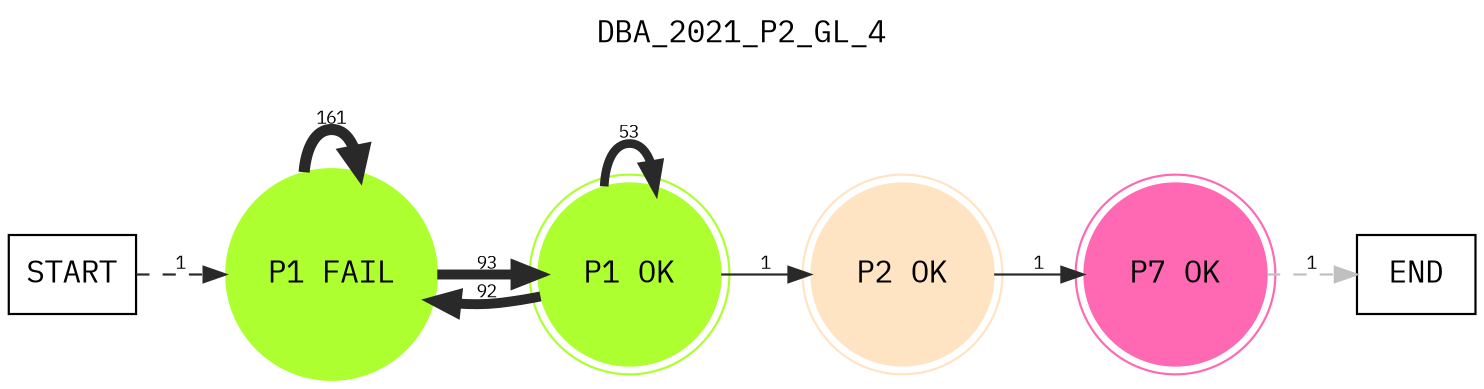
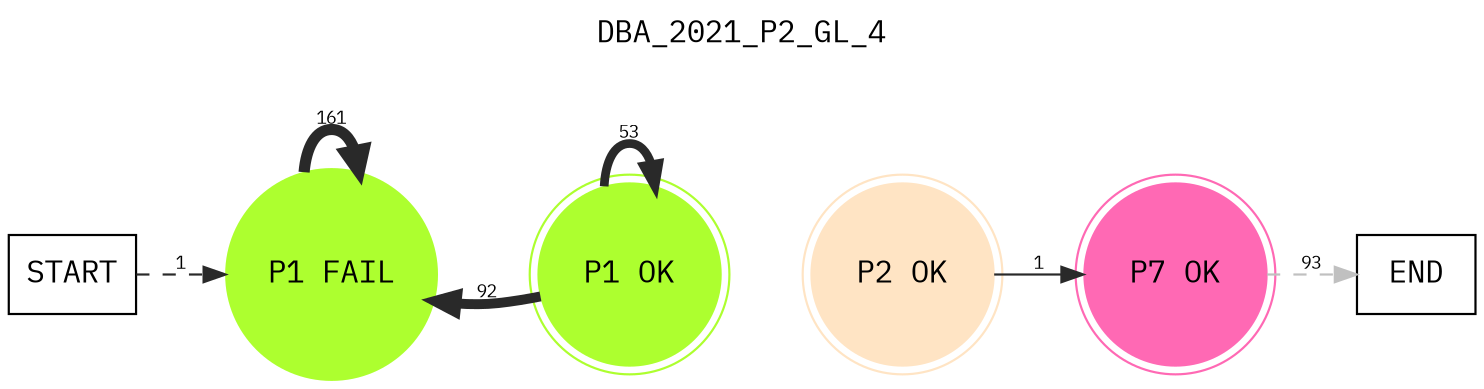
(1312, 265) -> (1312, 265)
(476, 275) -> none
(755, 275) -> none
